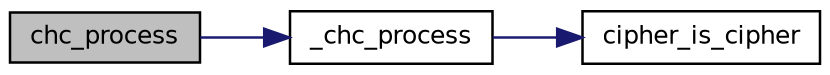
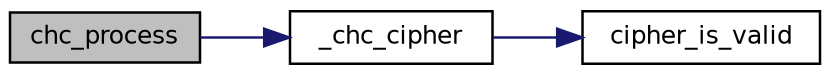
(391, 38) -> (391, 38)
(701, 38) -> (701, 38)
